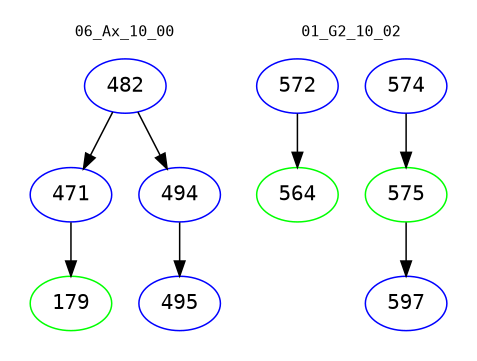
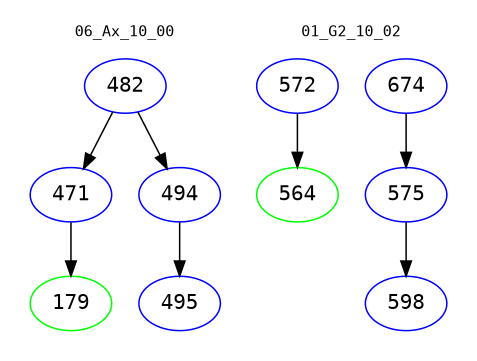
(406, 86) -> (406, 86)
(406, 195) -> (406, 195)
(406, 303) -> (406, 303)
